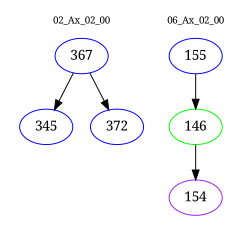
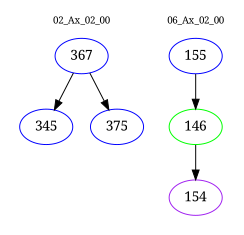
(117, 127) -> (117, 127)
